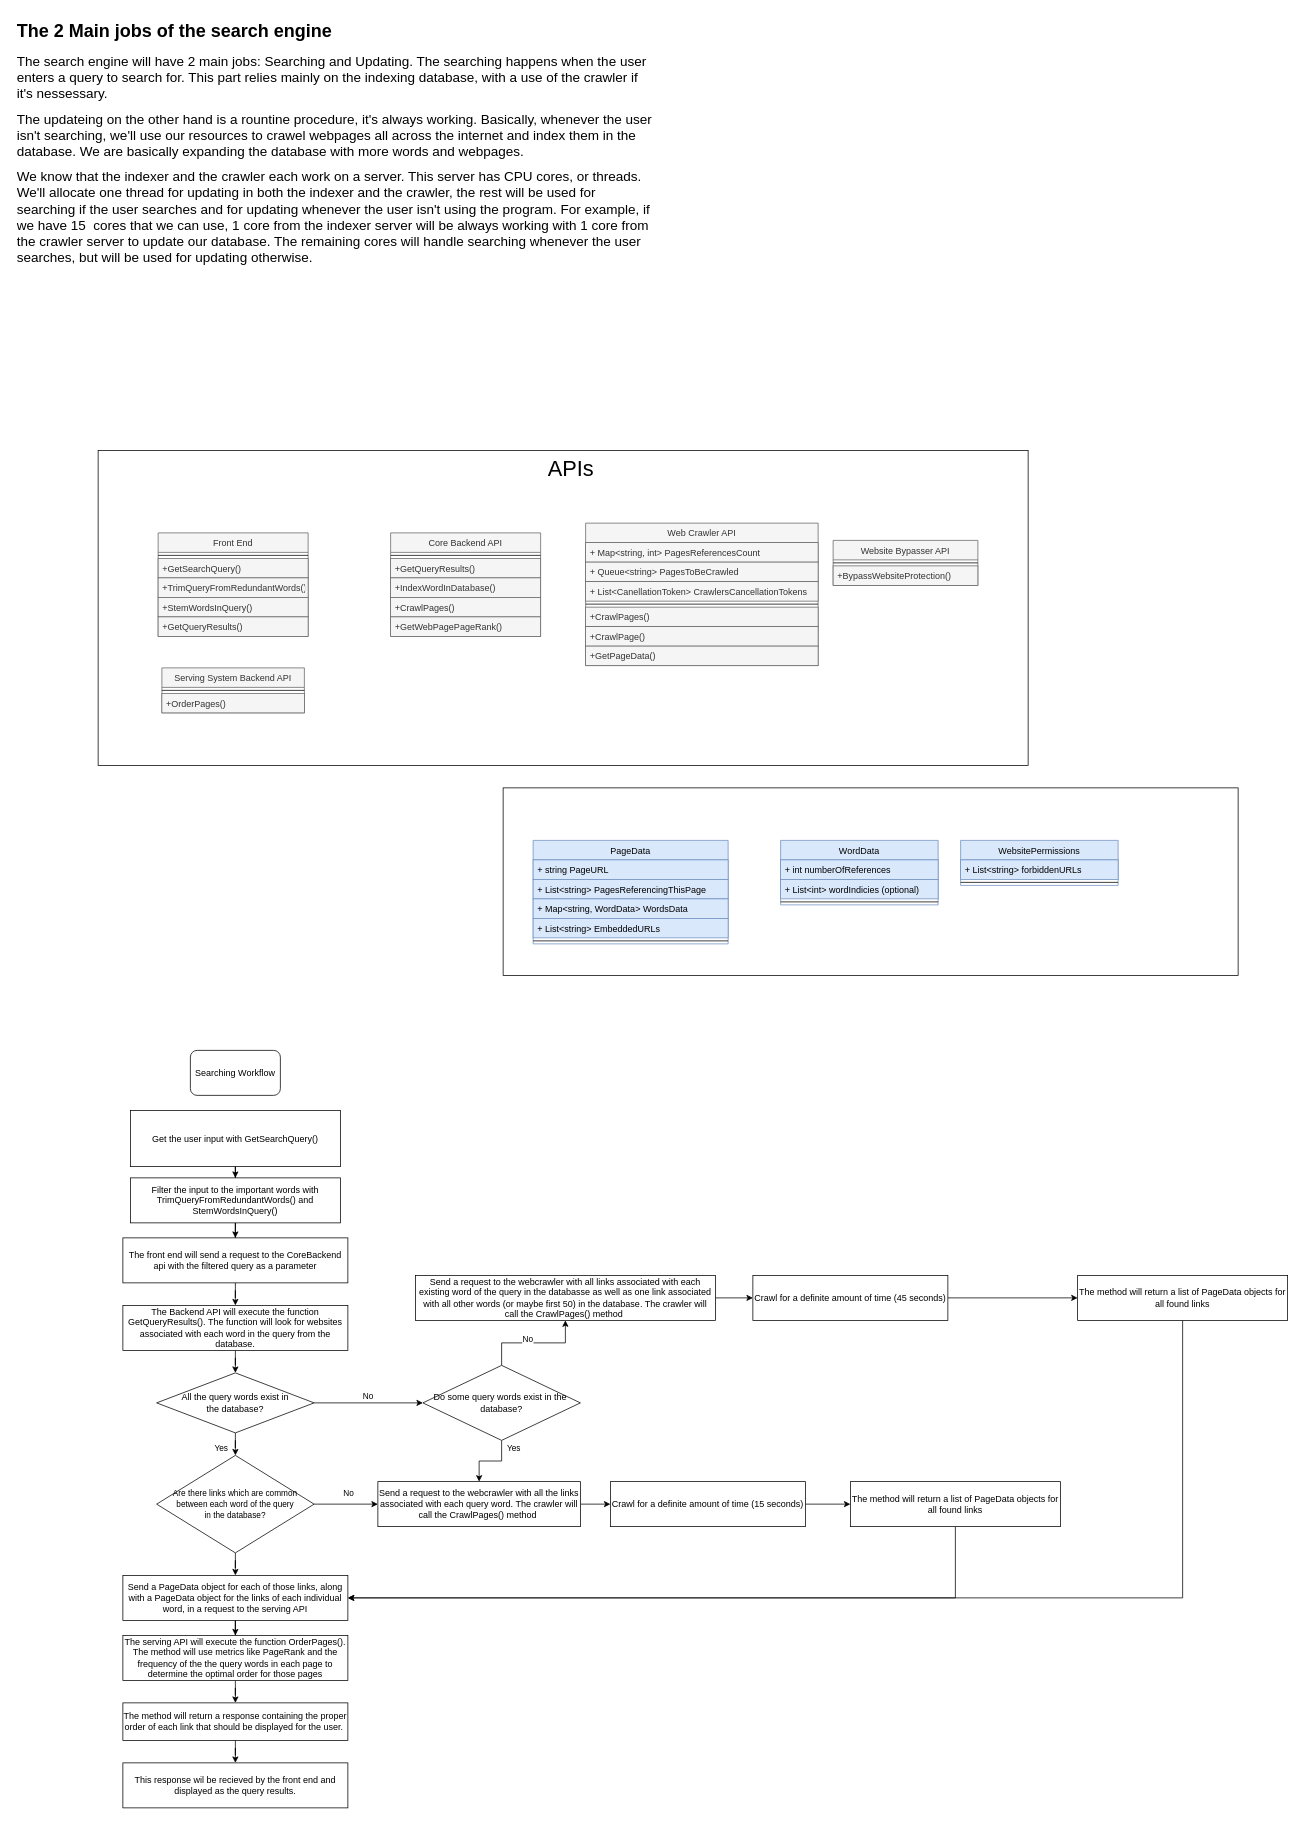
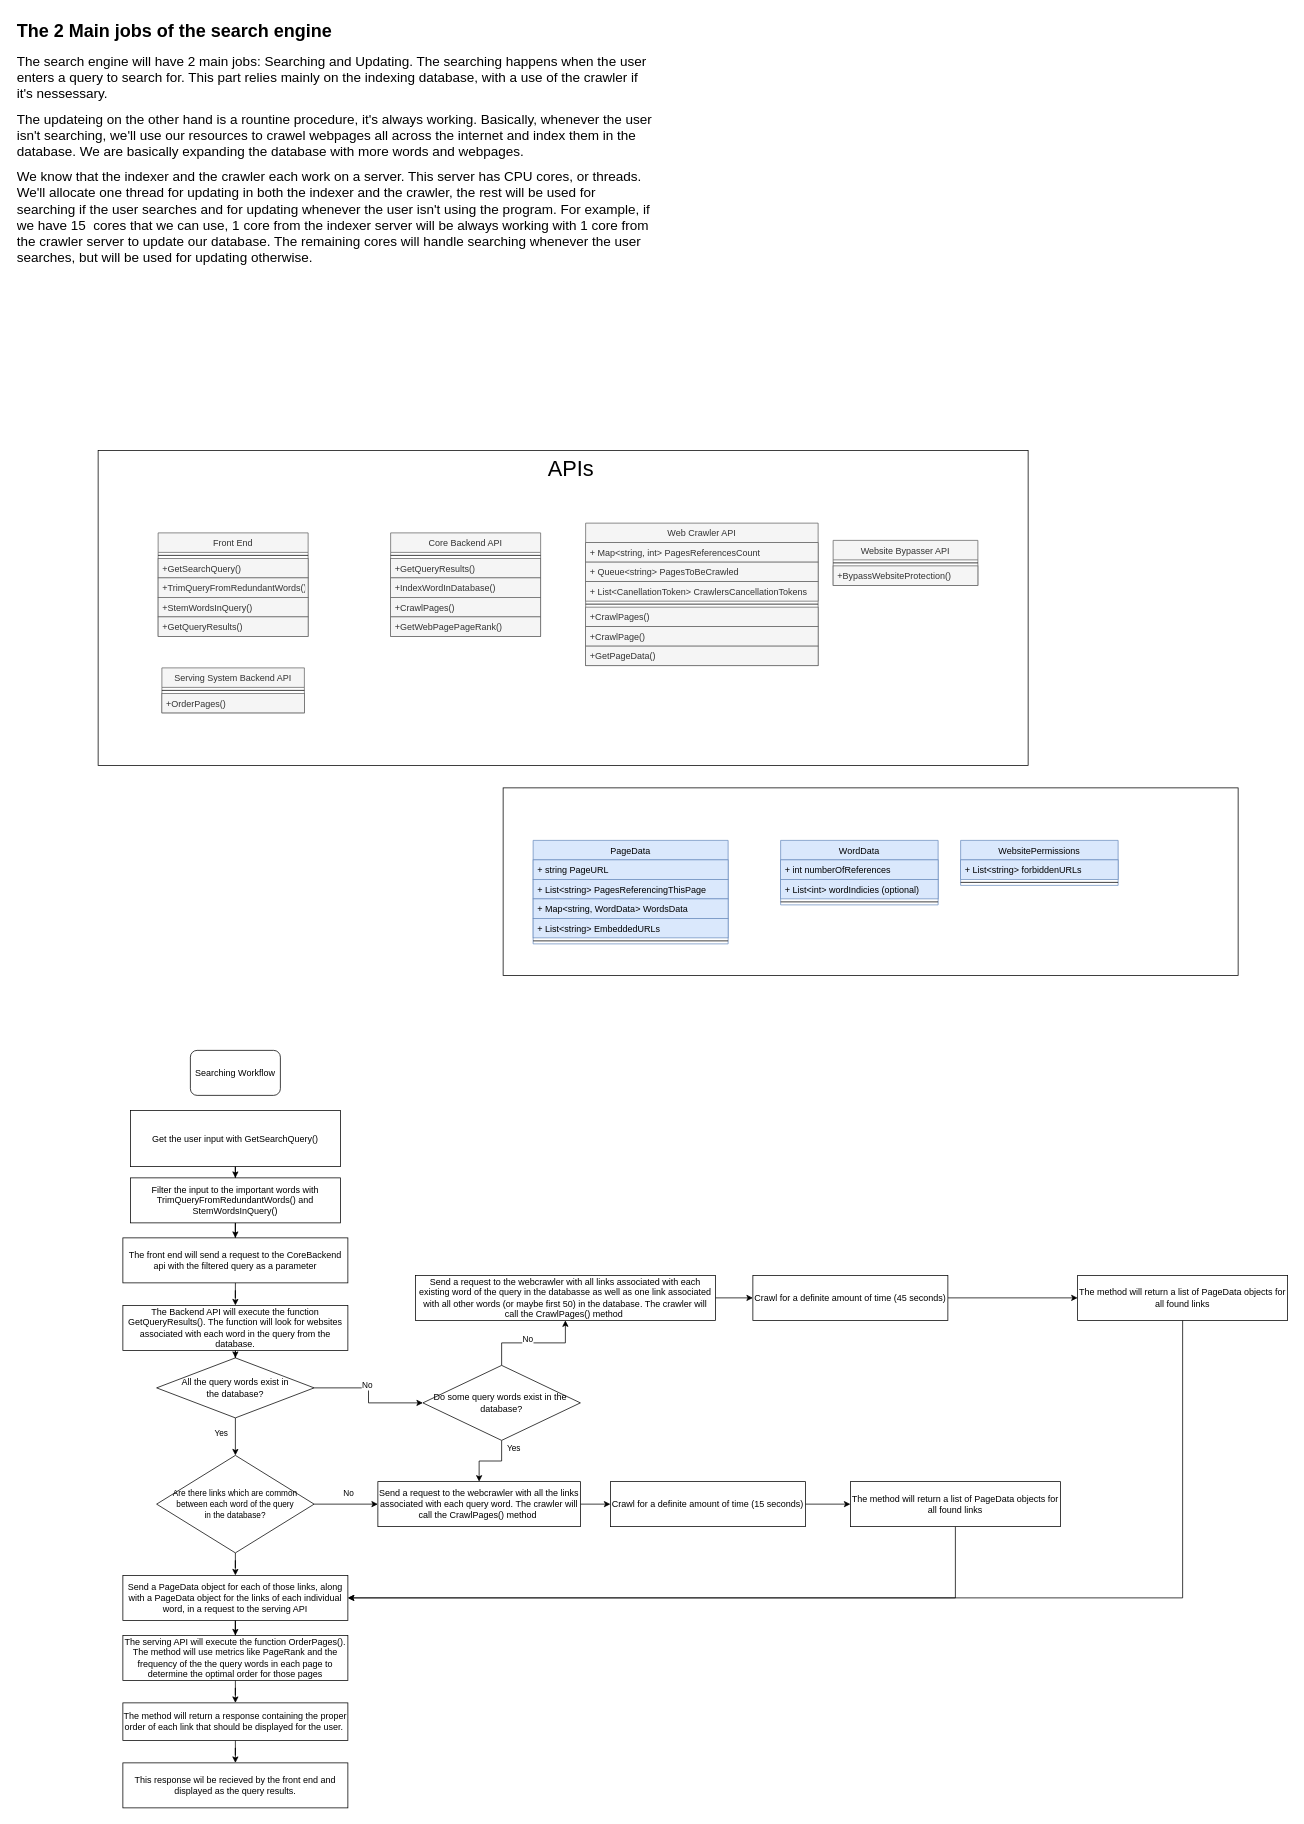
(235, 1403) -> (235, 1388)
